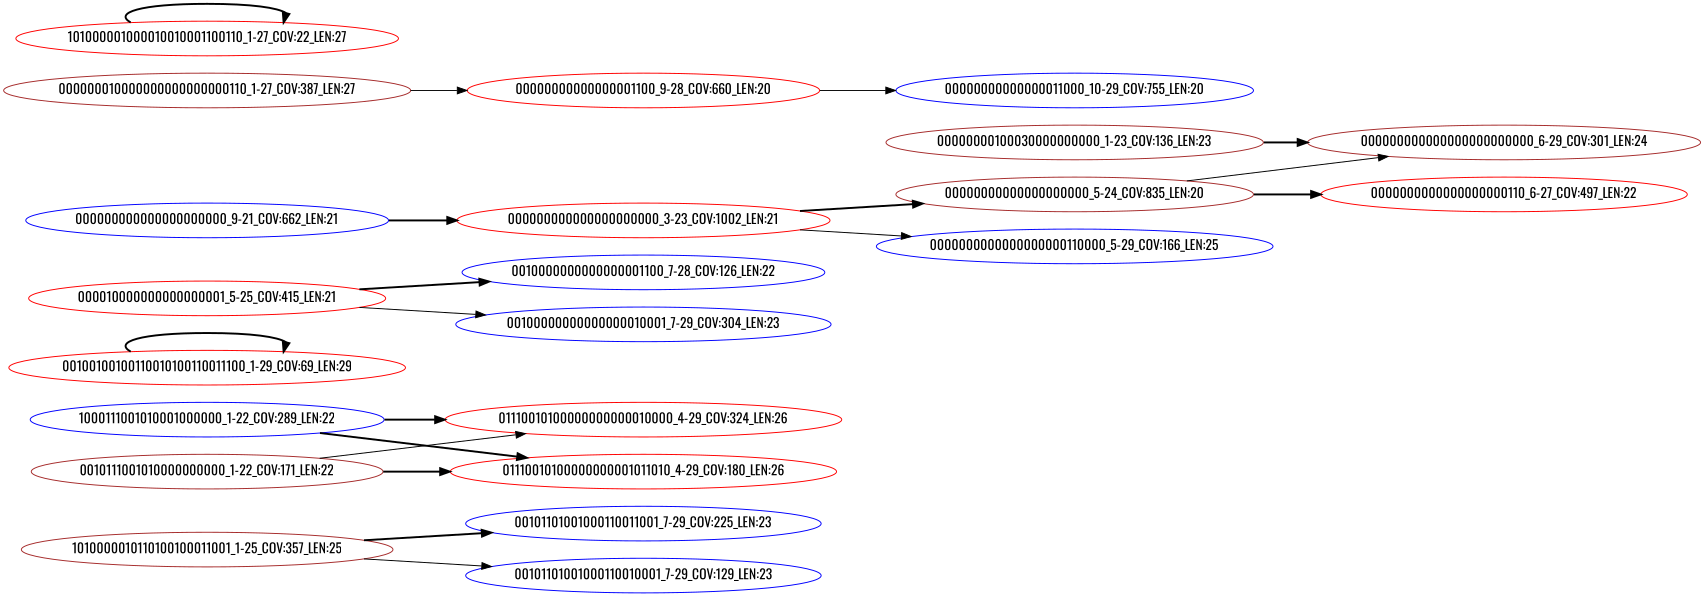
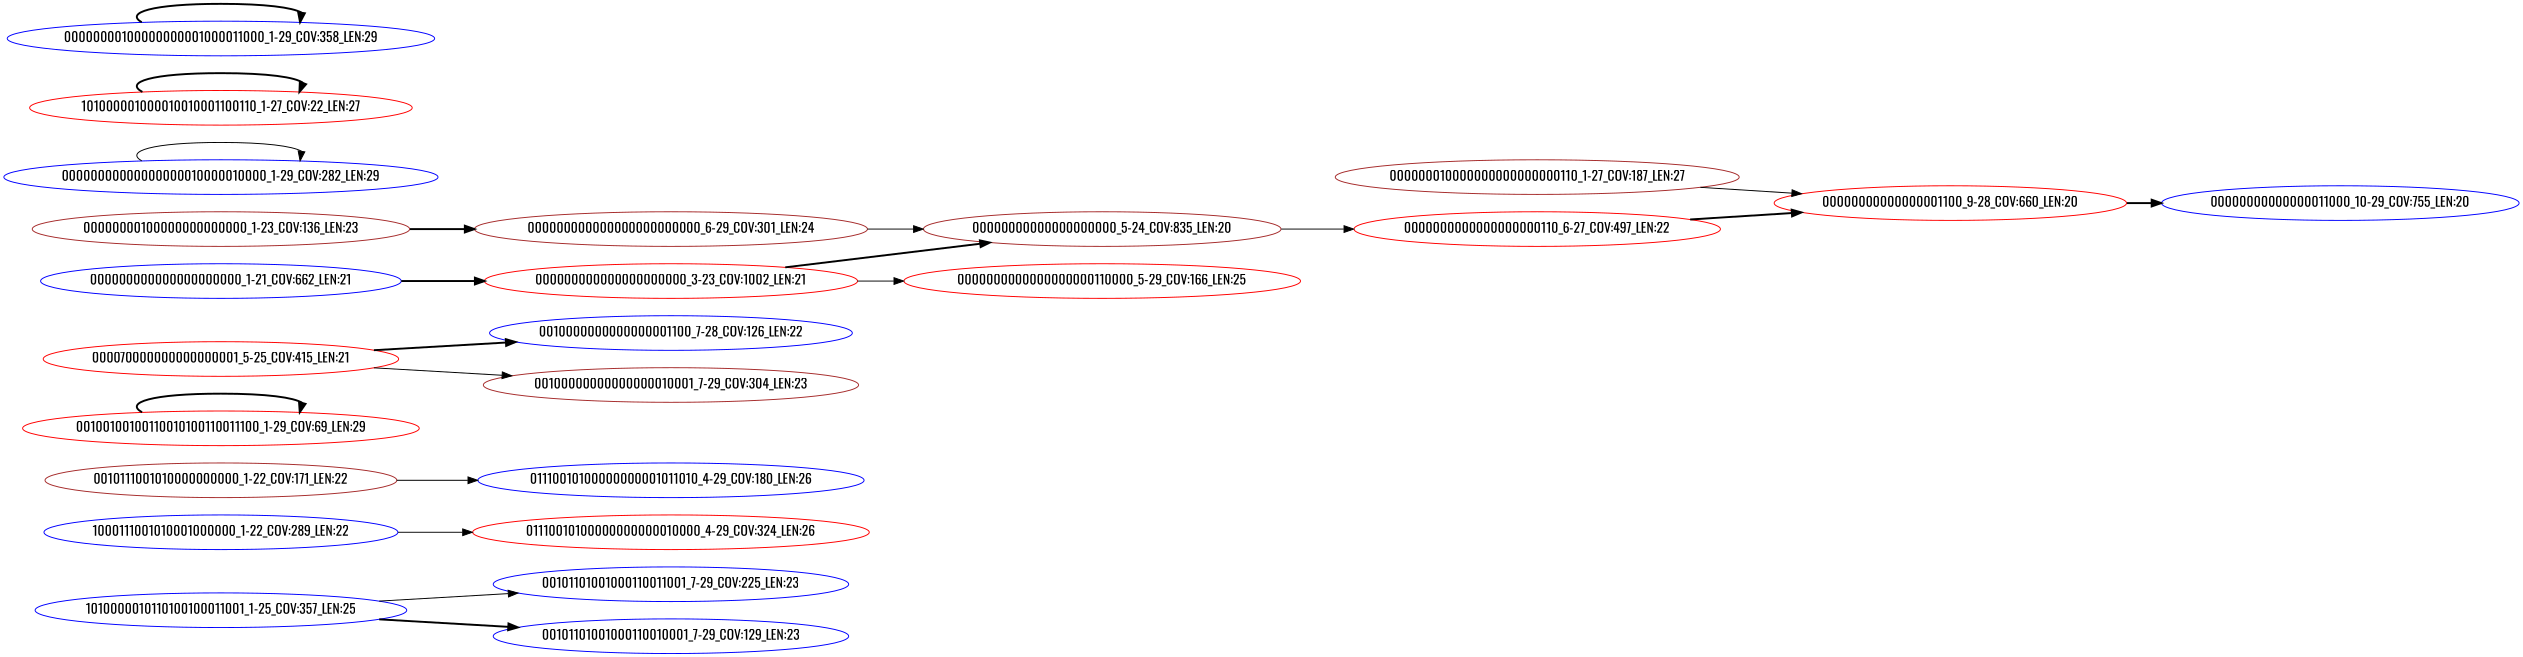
none -> (221, 38)
(207, 90) -> (1537, 177)
(853, 90) -> (2139, 203)
(1075, 142) -> (221, 229)
(1283, 169) -> (890, 229)
none -> (221, 177)
(1282, 194) -> (1313, 229)
none -> (1741, 216)
(207, 220) -> (221, 281)
(1075, 246) -> (1102, 281)
(207, 298) -> (221, 359)
(643, 324) -> (671, 385)
(410, 420) -> (430, 532)
(399, 442) -> none
(398, 449) -> none
(412, 472) -> (432, 480)
(643, 472) -> (671, 480)
(423, 537) -> (444, 597)
(207, 550) -> (221, 610)
(423, 562) -> (444, 623)
